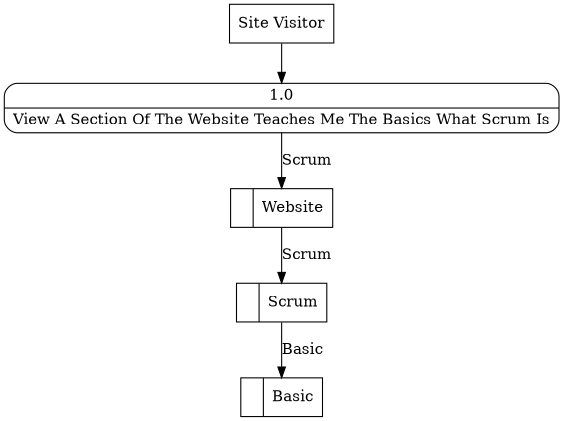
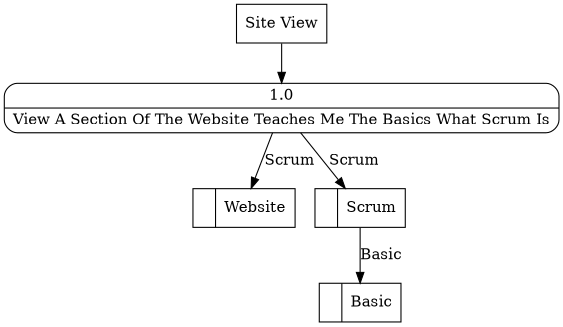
(282, 24) -> (282, 24)
(282, 250) -> (319, 156)
